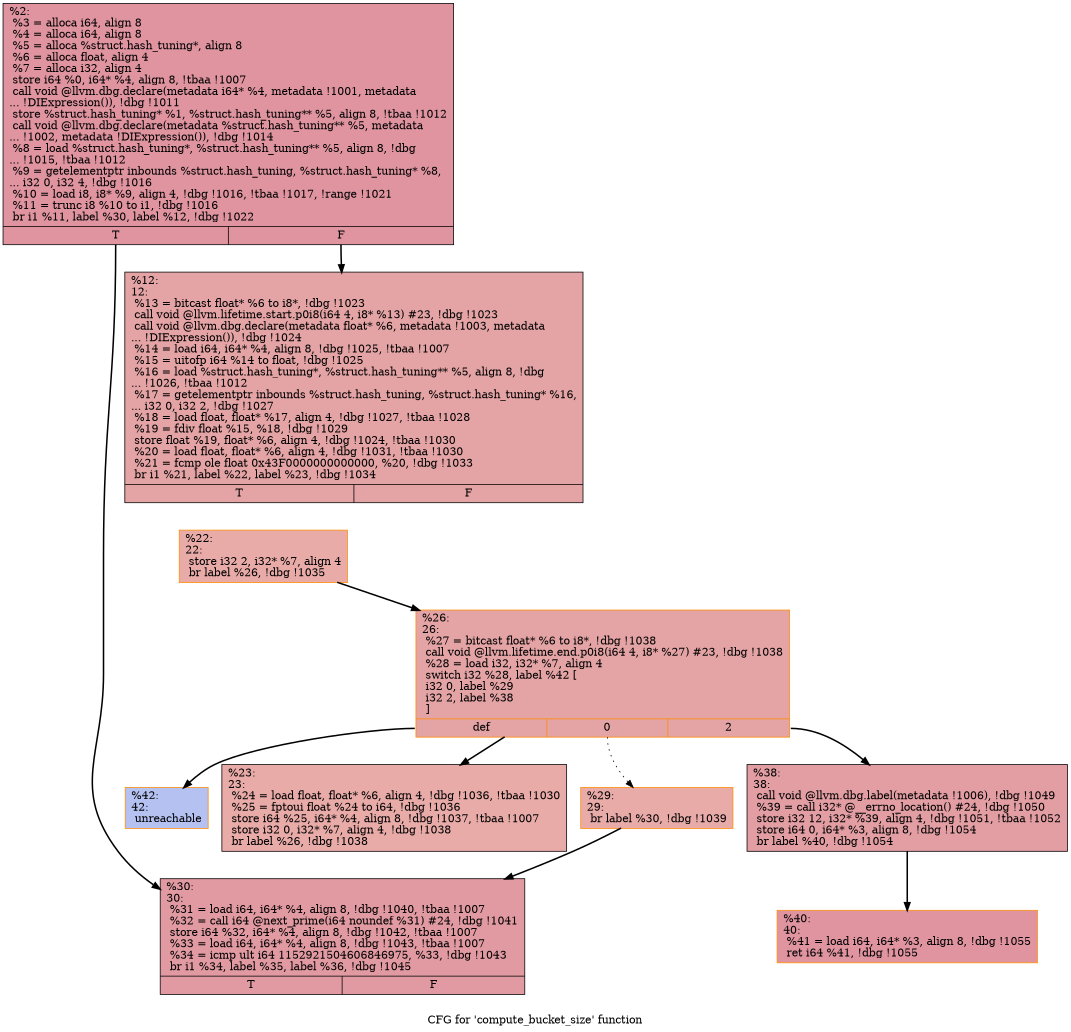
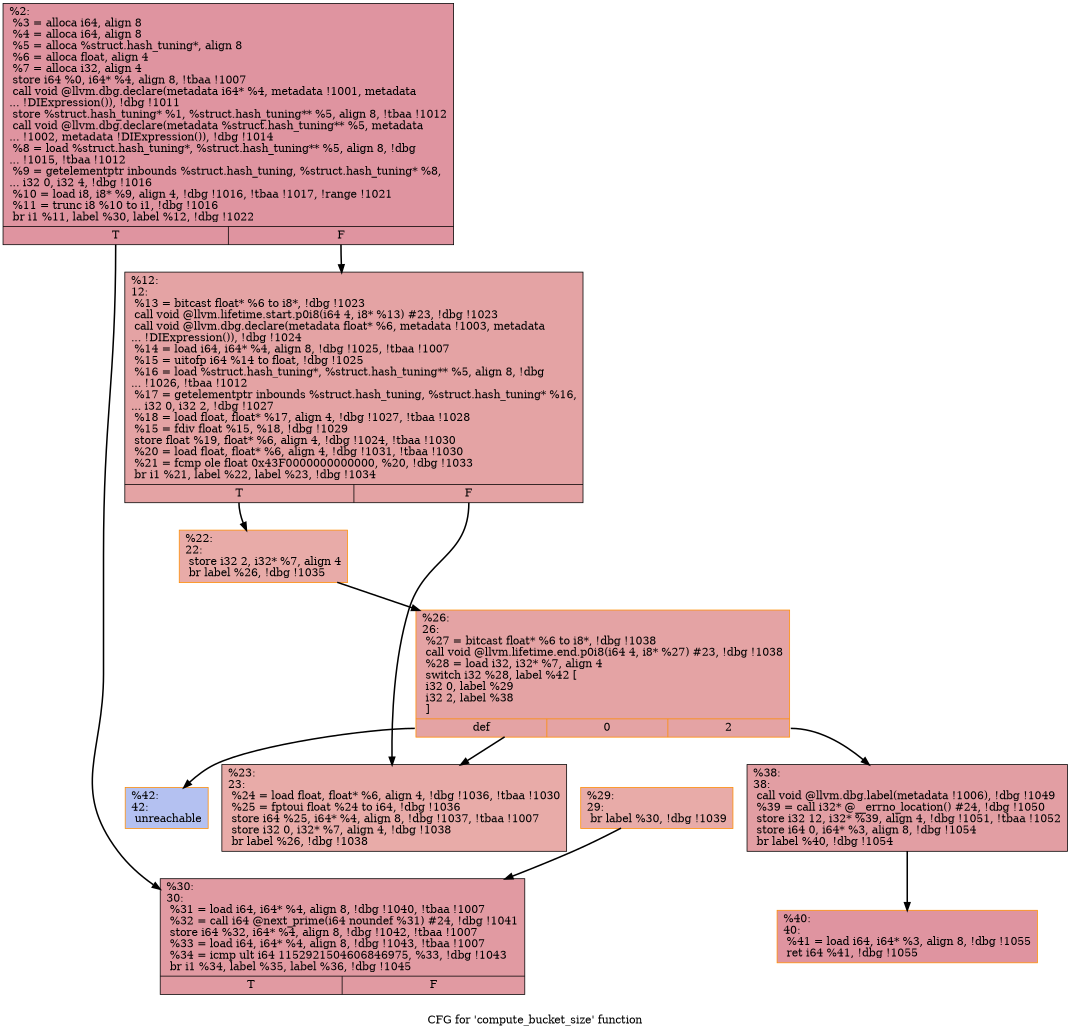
(240, 429) -> (240, 429)
none -> (240, 513)
none -> (406, 621)
(614, 761) -> none
